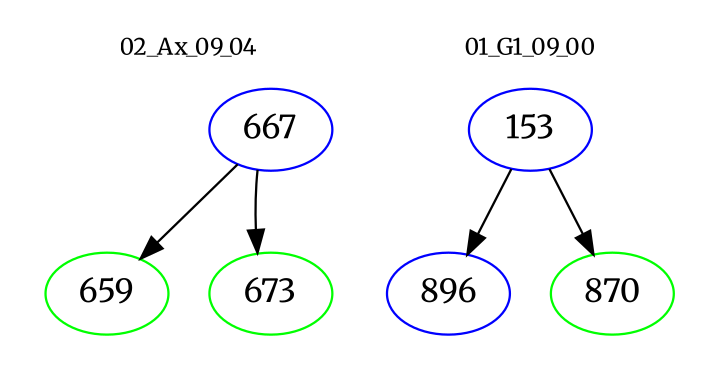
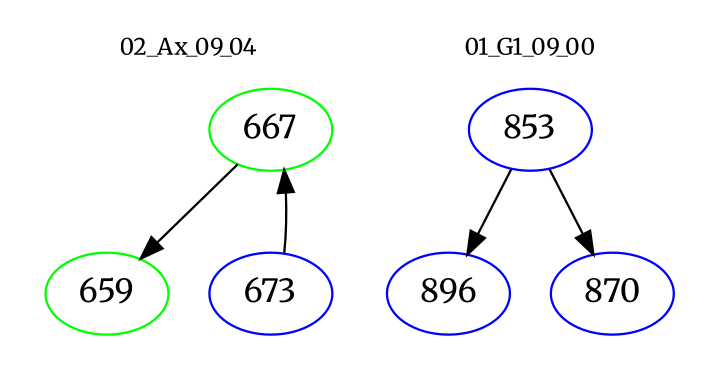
(271, 130) -> (271, 130)
(530, 130) -> (530, 130)
(256, 200) -> (286, 223)
(271, 294) -> (271, 294)
(612, 294) -> (612, 294)
